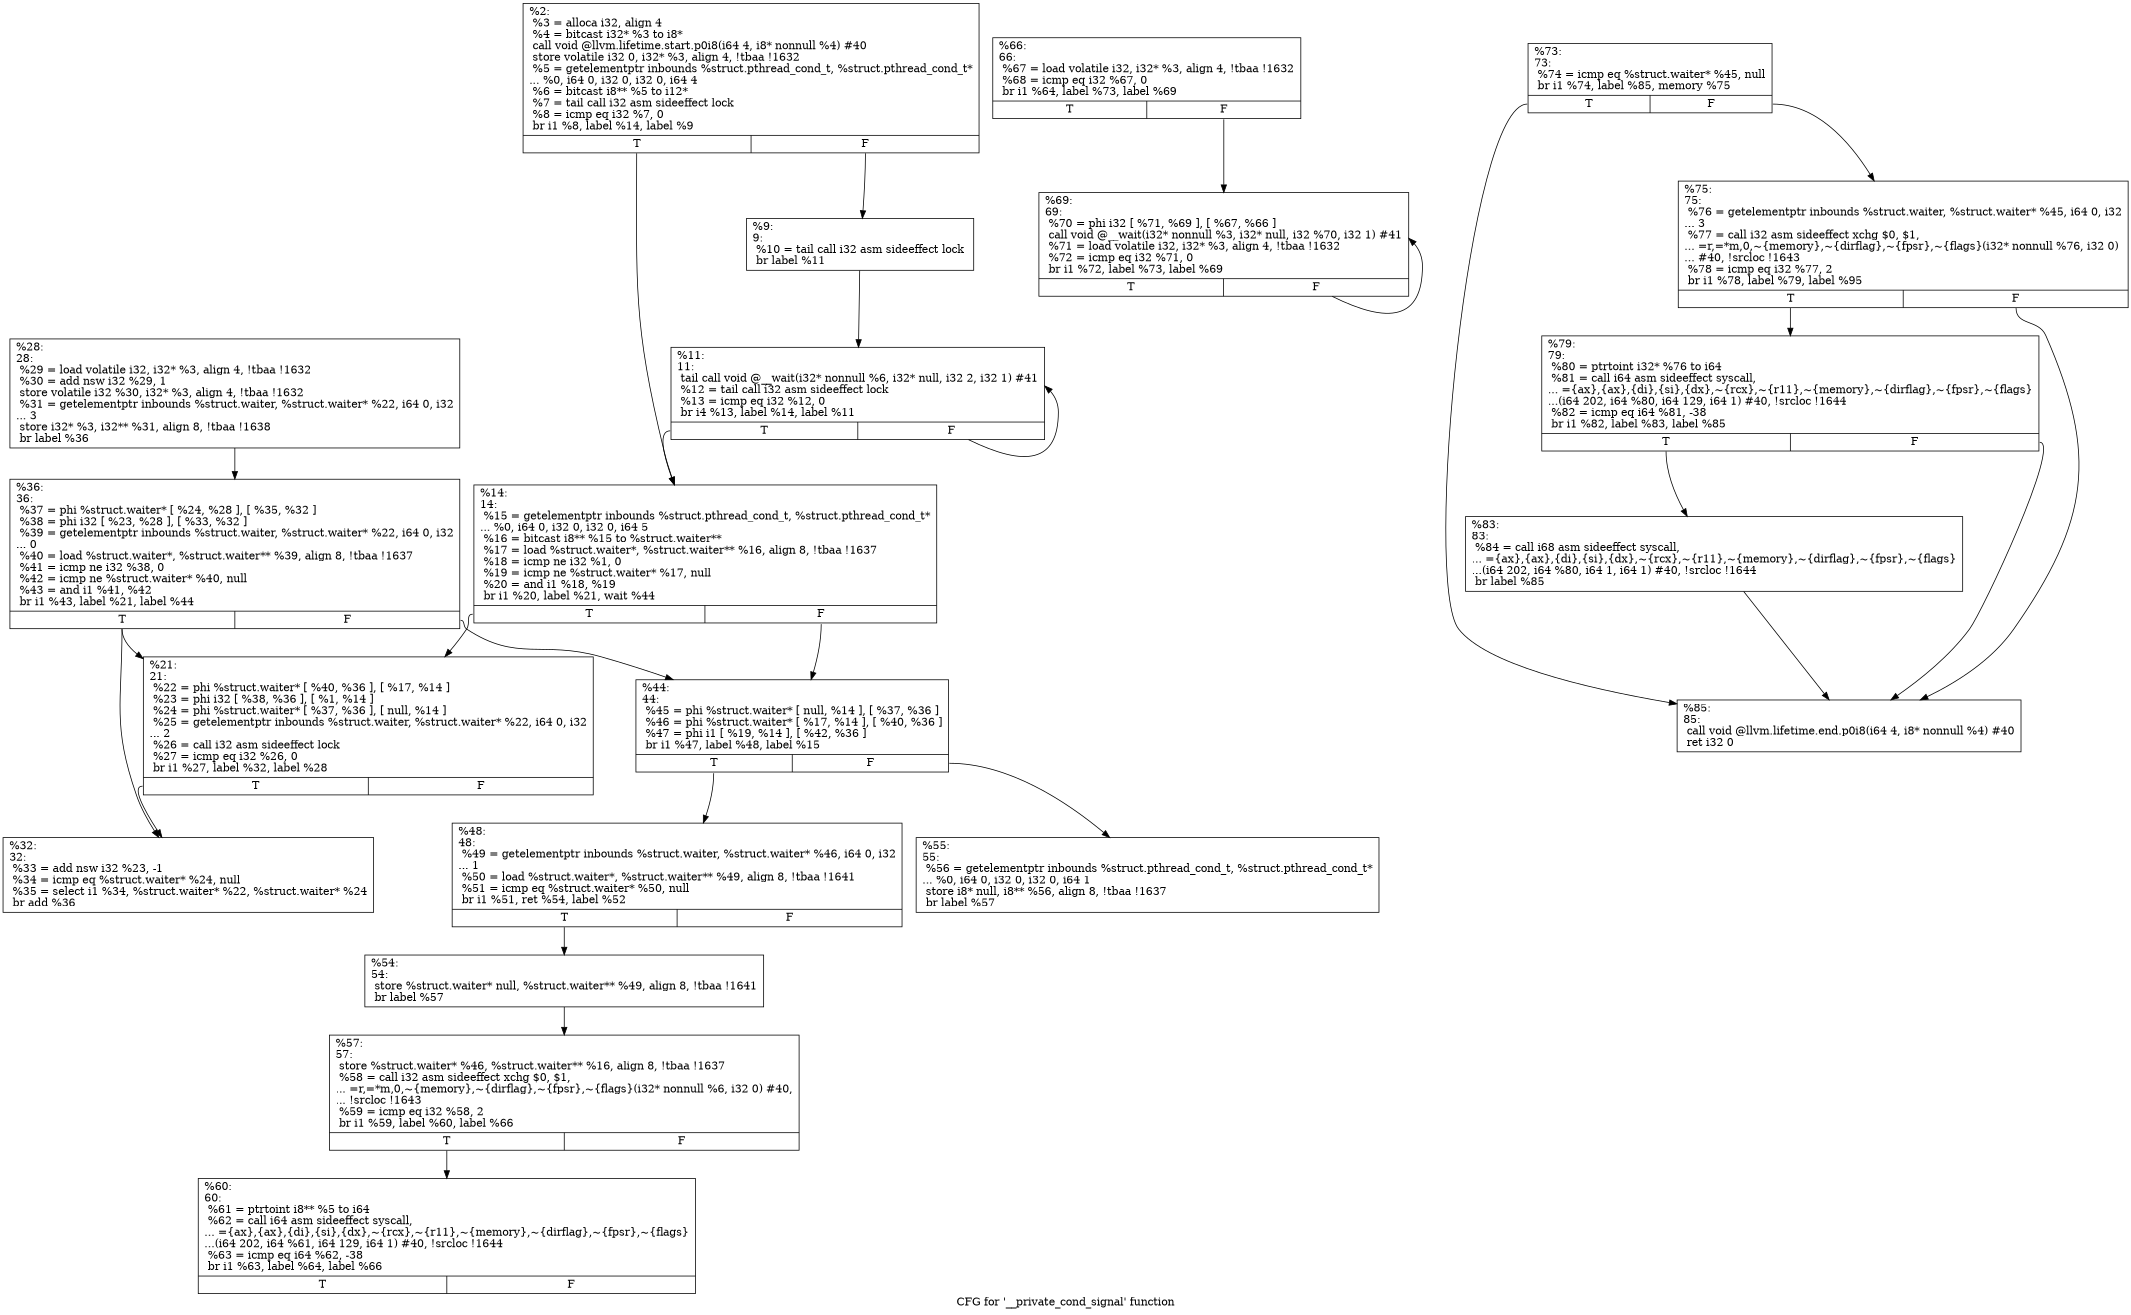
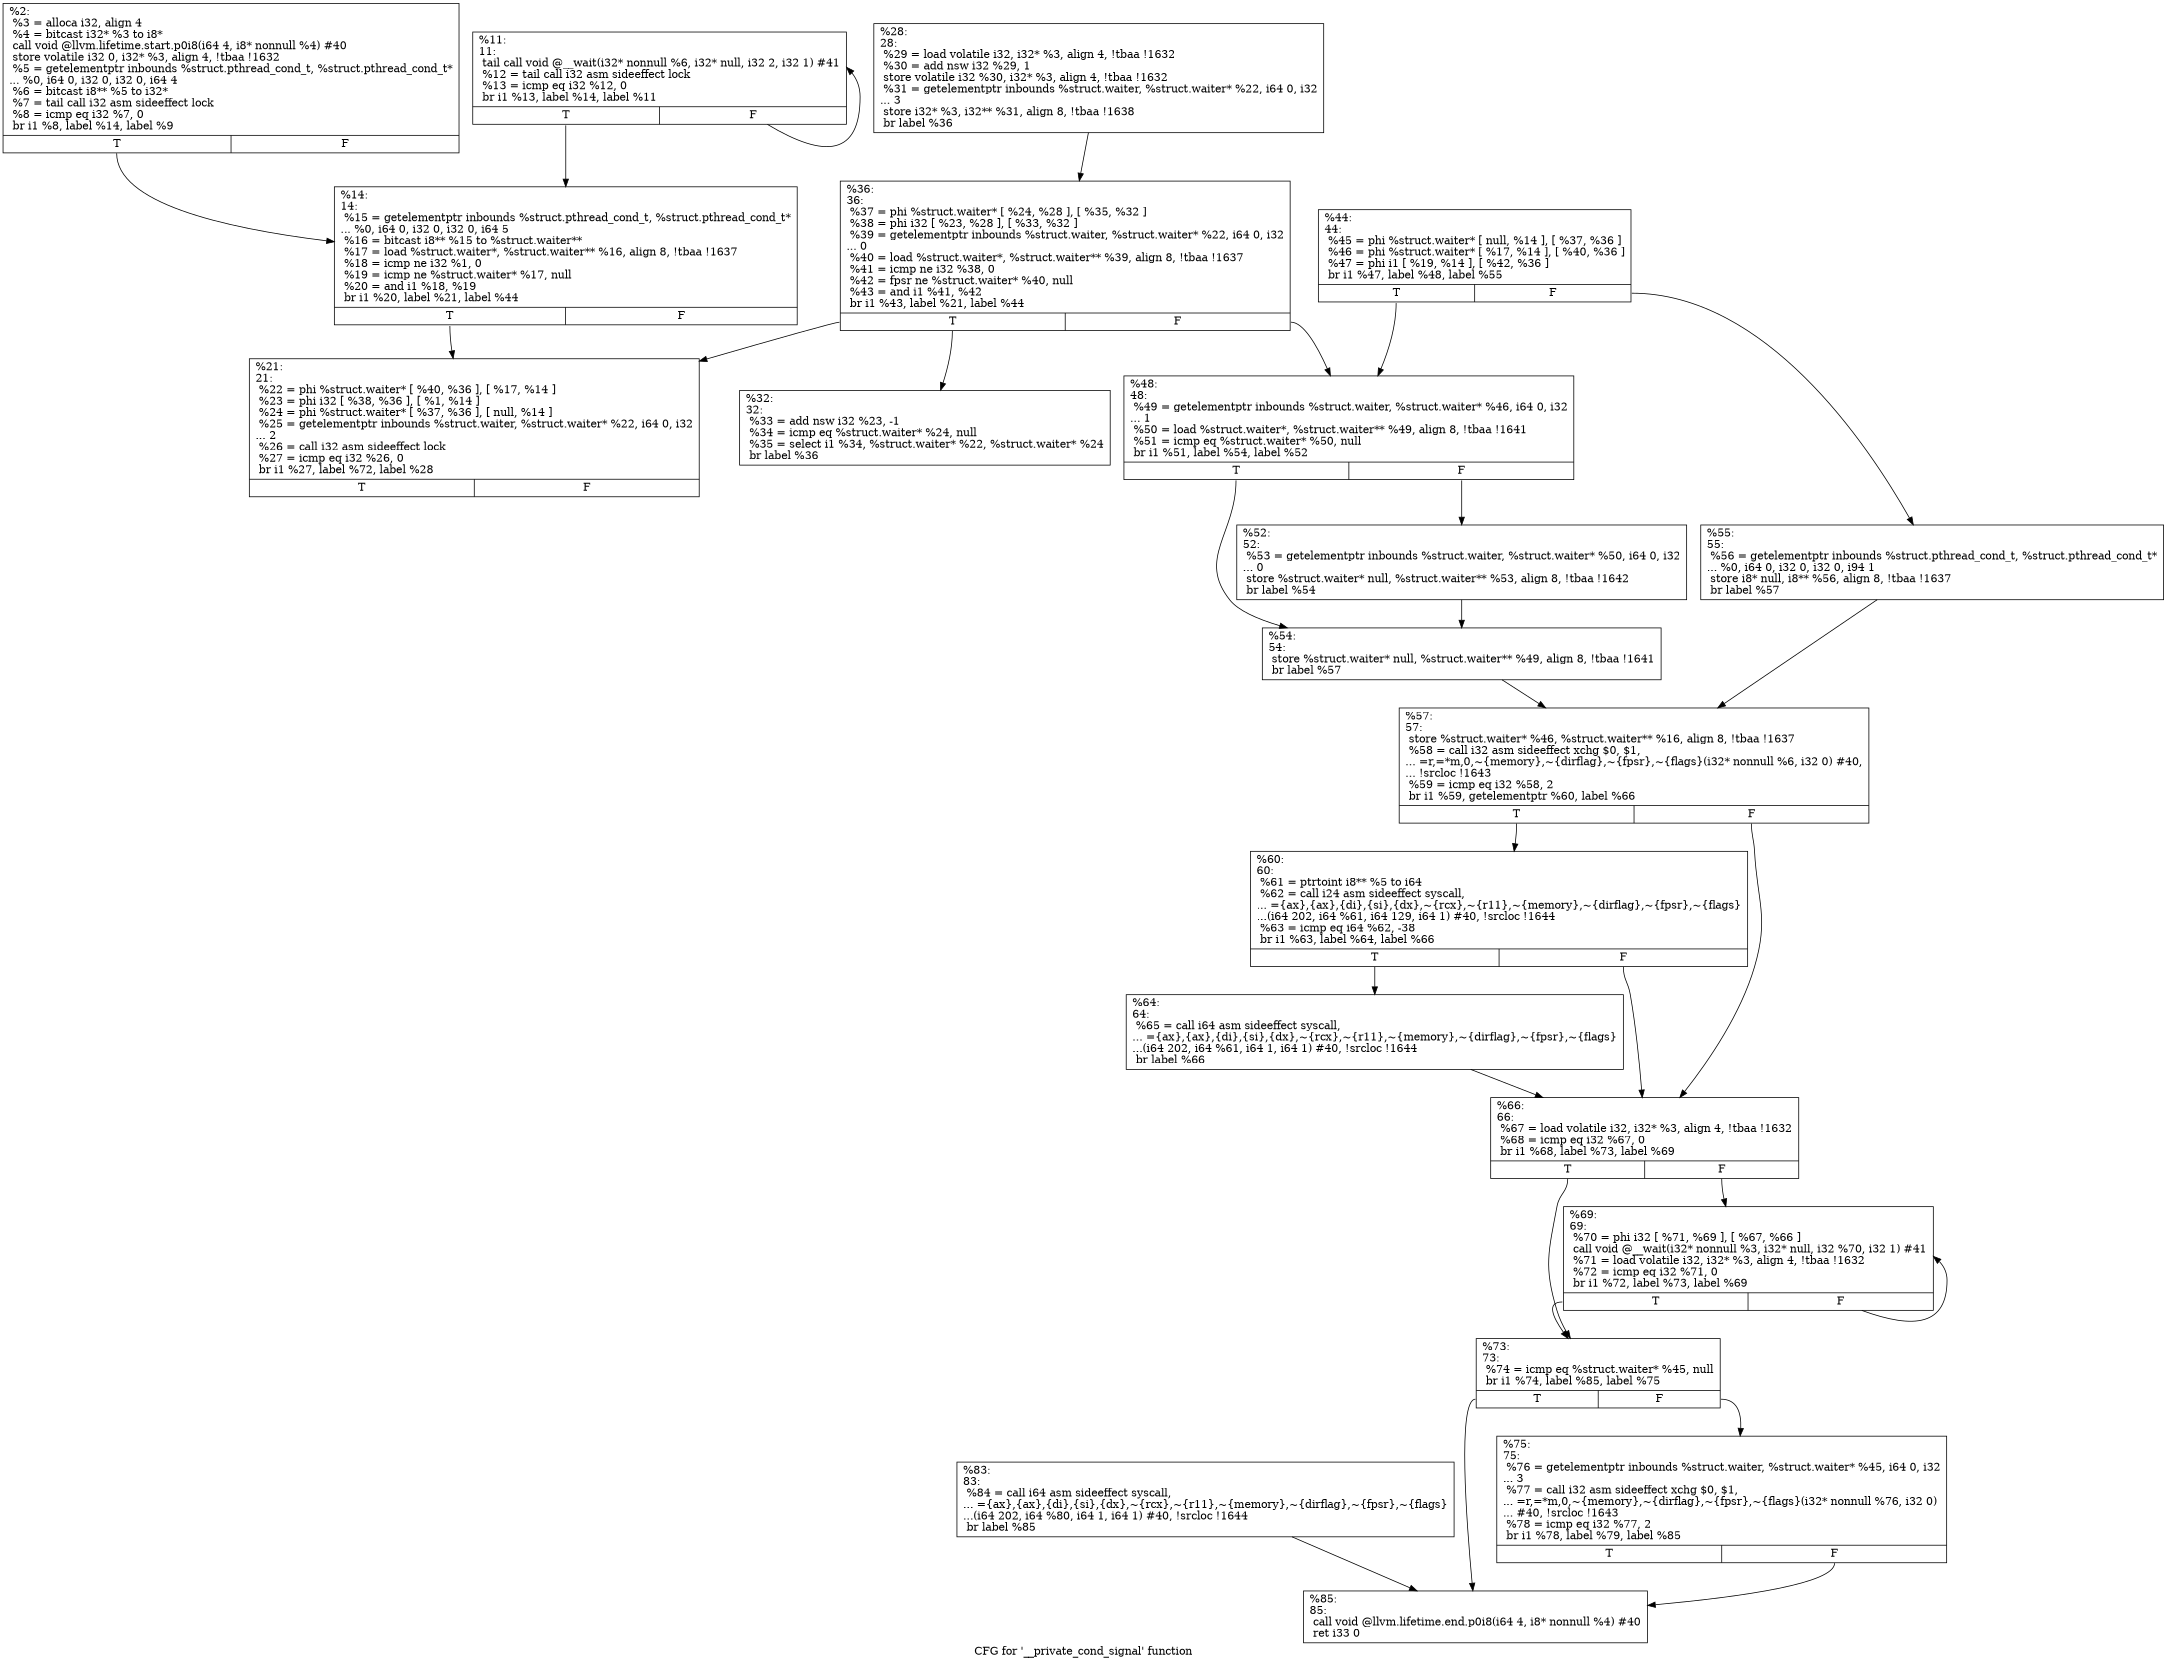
(1633, 86) -> (1572, 1381)
(608, 92) -> (88, 92)
(1088, 92) -> (1586, 1152)
(860, 244) -> none
(1774, 281) -> (1592, 1536)
(1790, 393) -> none
(766, 413) -> (568, 98)
(1576, 548) -> (1068, 1493)
none -> (1462, 562)
(132, 579) -> (960, 281)
(568, 596) -> (430, 298)
(819, 648) -> none
(560, 650) -> (1313, 342)
none -> (1801, 652)
(1709, 743) -> (1335, 1634)
(731, 745) -> (1414, 275)
(239, 768) -> (345, 470)
(144, 808) -> none
(1006, 880) -> (1791, 568)
(542, 900) -> (1219, 453)
(43, 903) -> (782, 456)
none -> (1755, 966)
none -> (1635, 1028)
none -> (1375, 1032)
(425, 1124) -> (1520, 796)
(309, 1221) -> (1361, 894)
none -> (1549, 1255)
none -> (1554, 1315)
